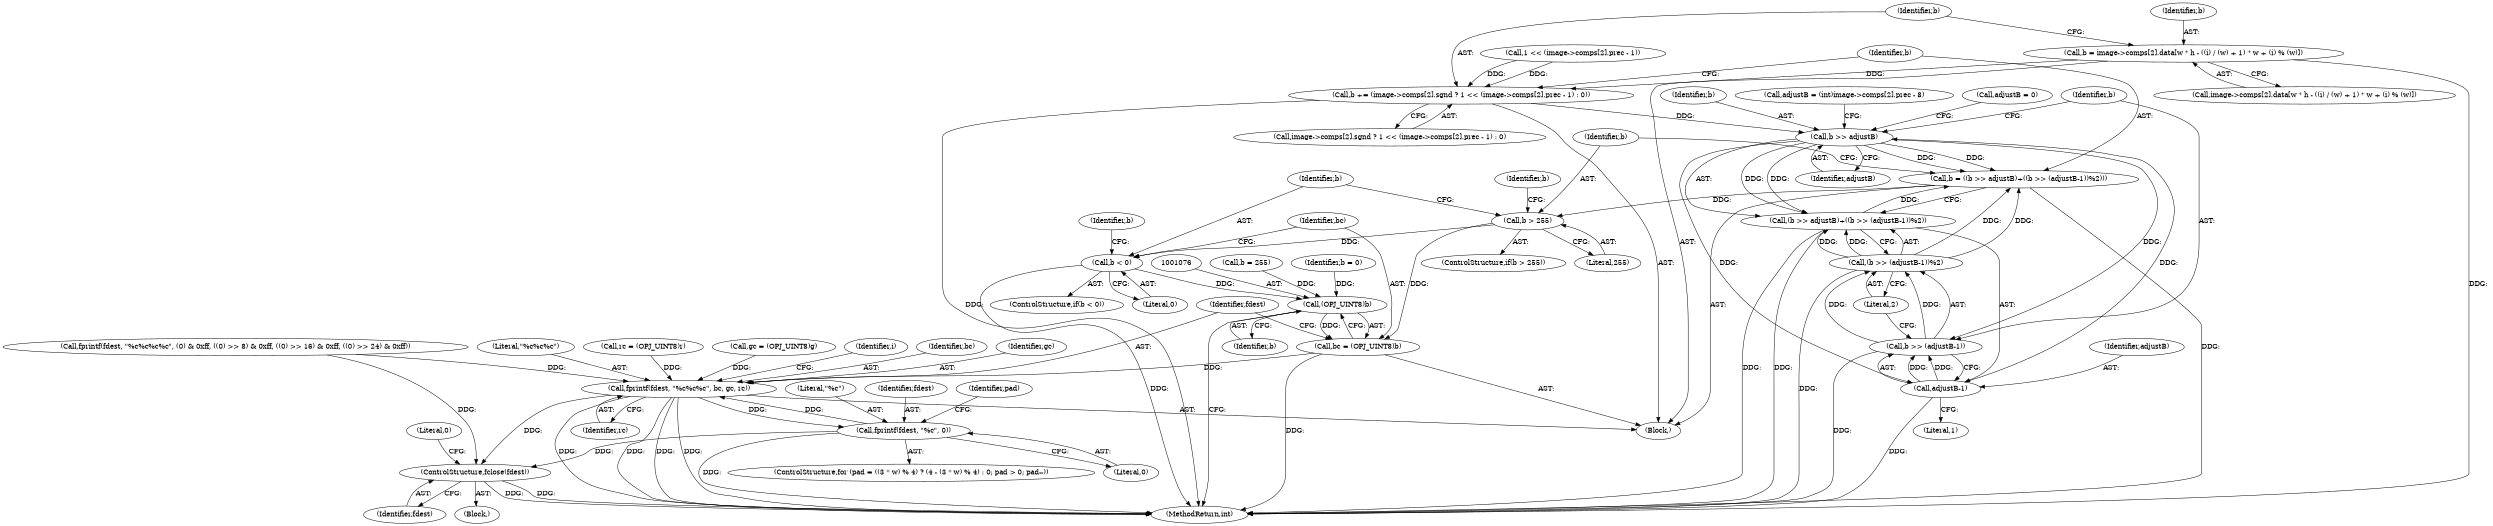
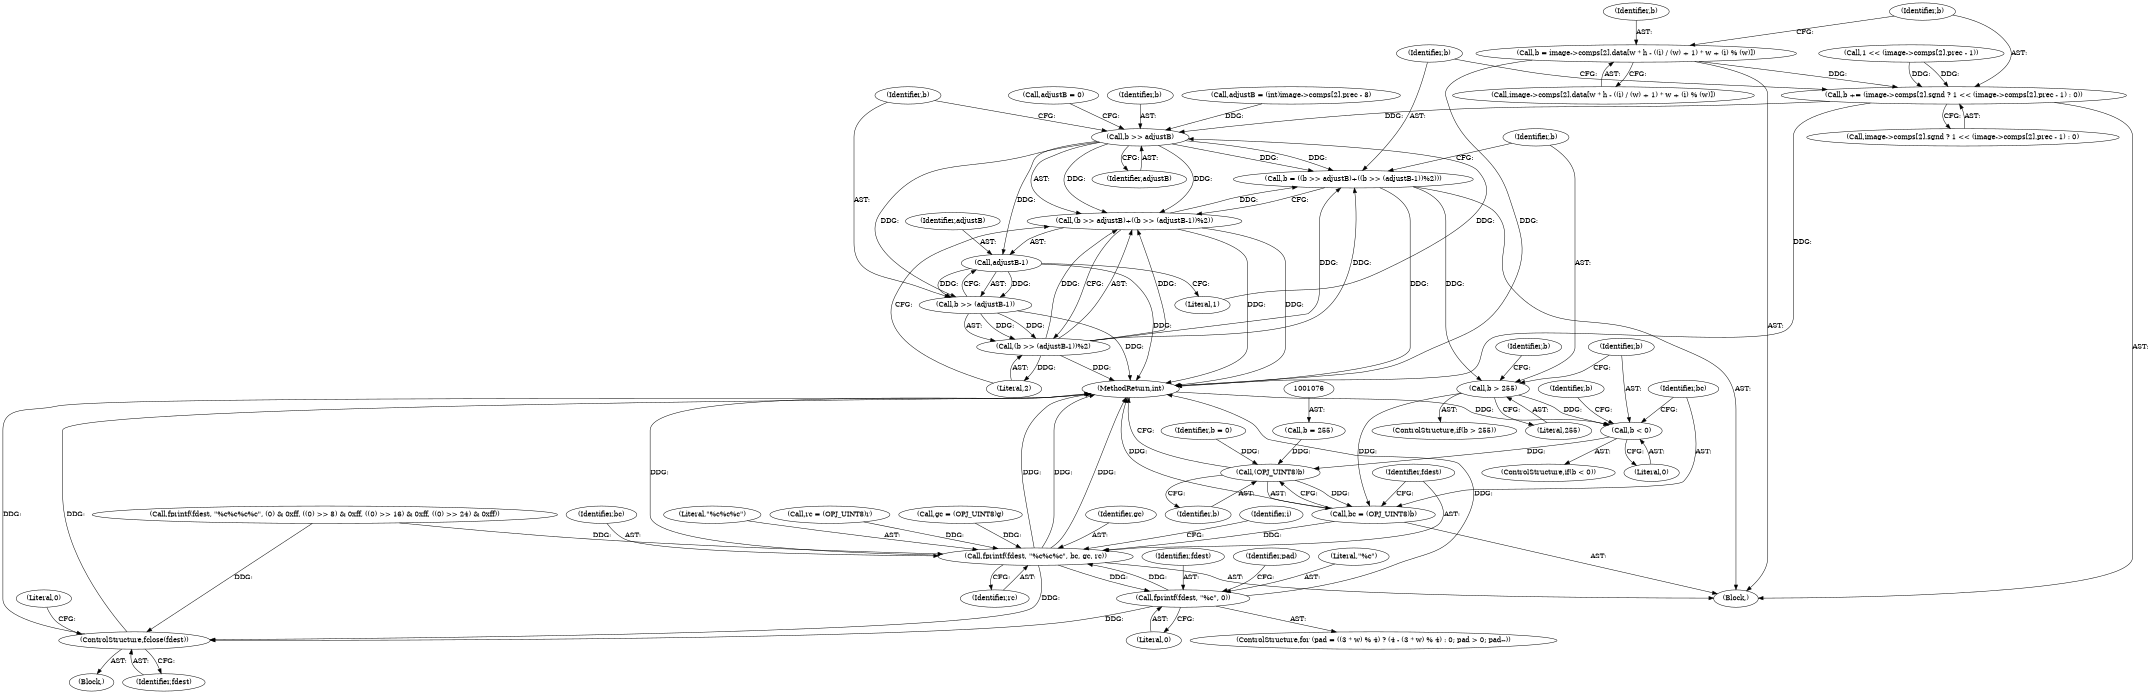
(1854, 116) -> (1235, 116)
(2173, 198) -> (1485, 185)
(1249, 283) -> (1309, 407)
(1900, 284) -> (1048, 368)
(1077, 325) -> (1392, 400)
(1896, 326) -> (901, 285)
